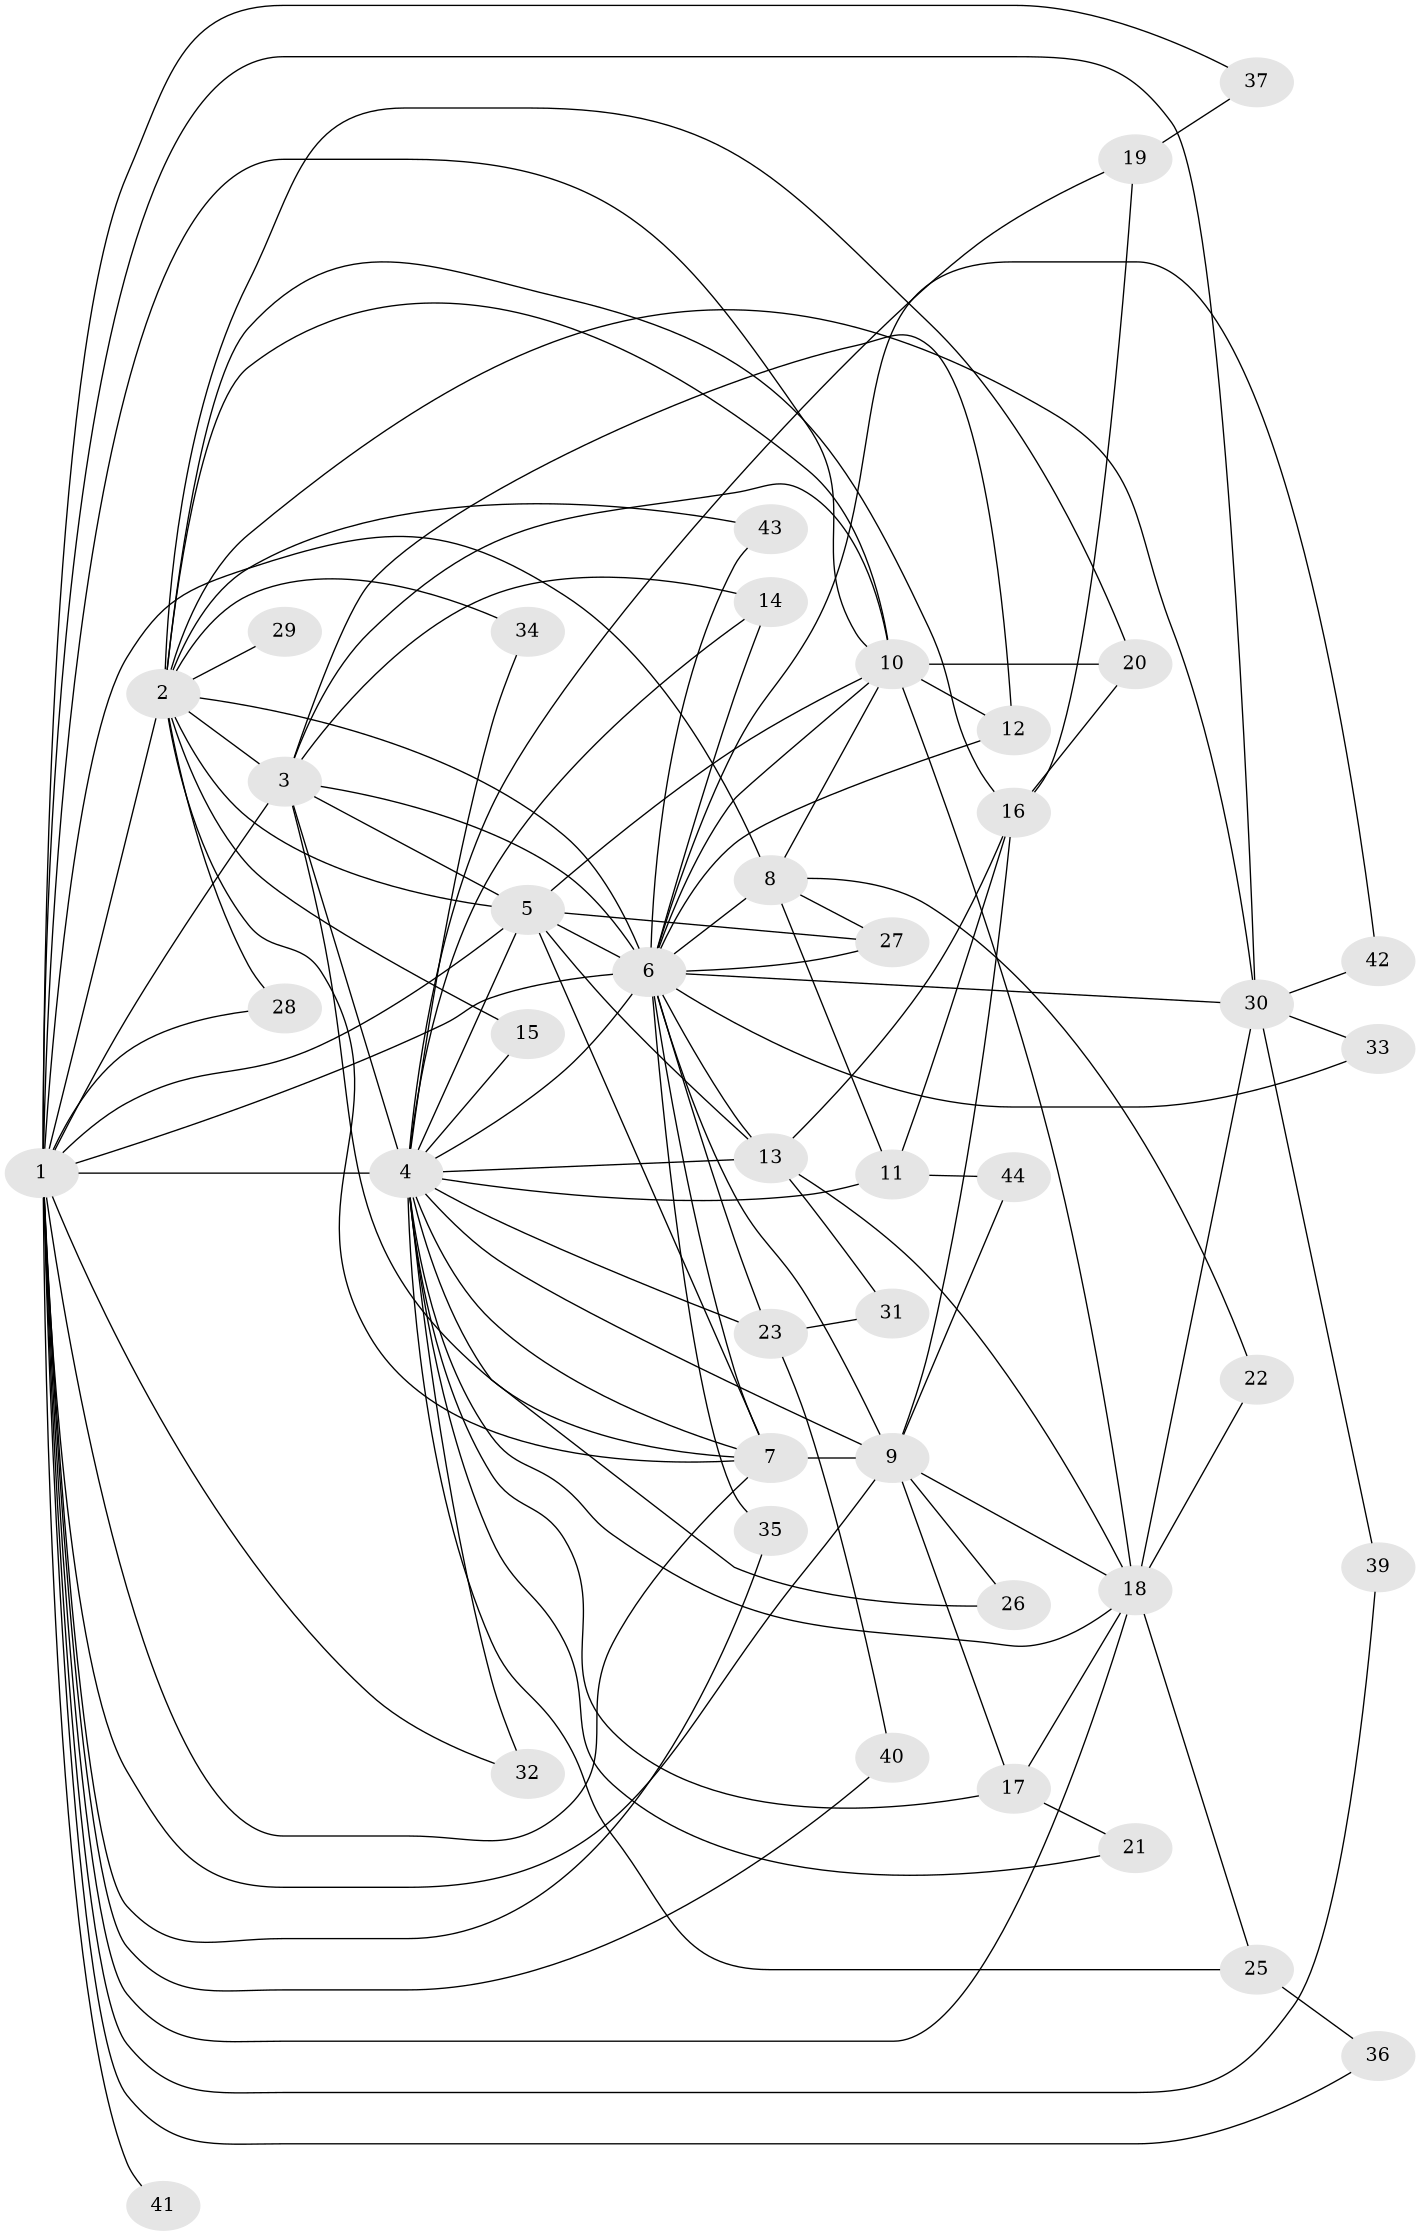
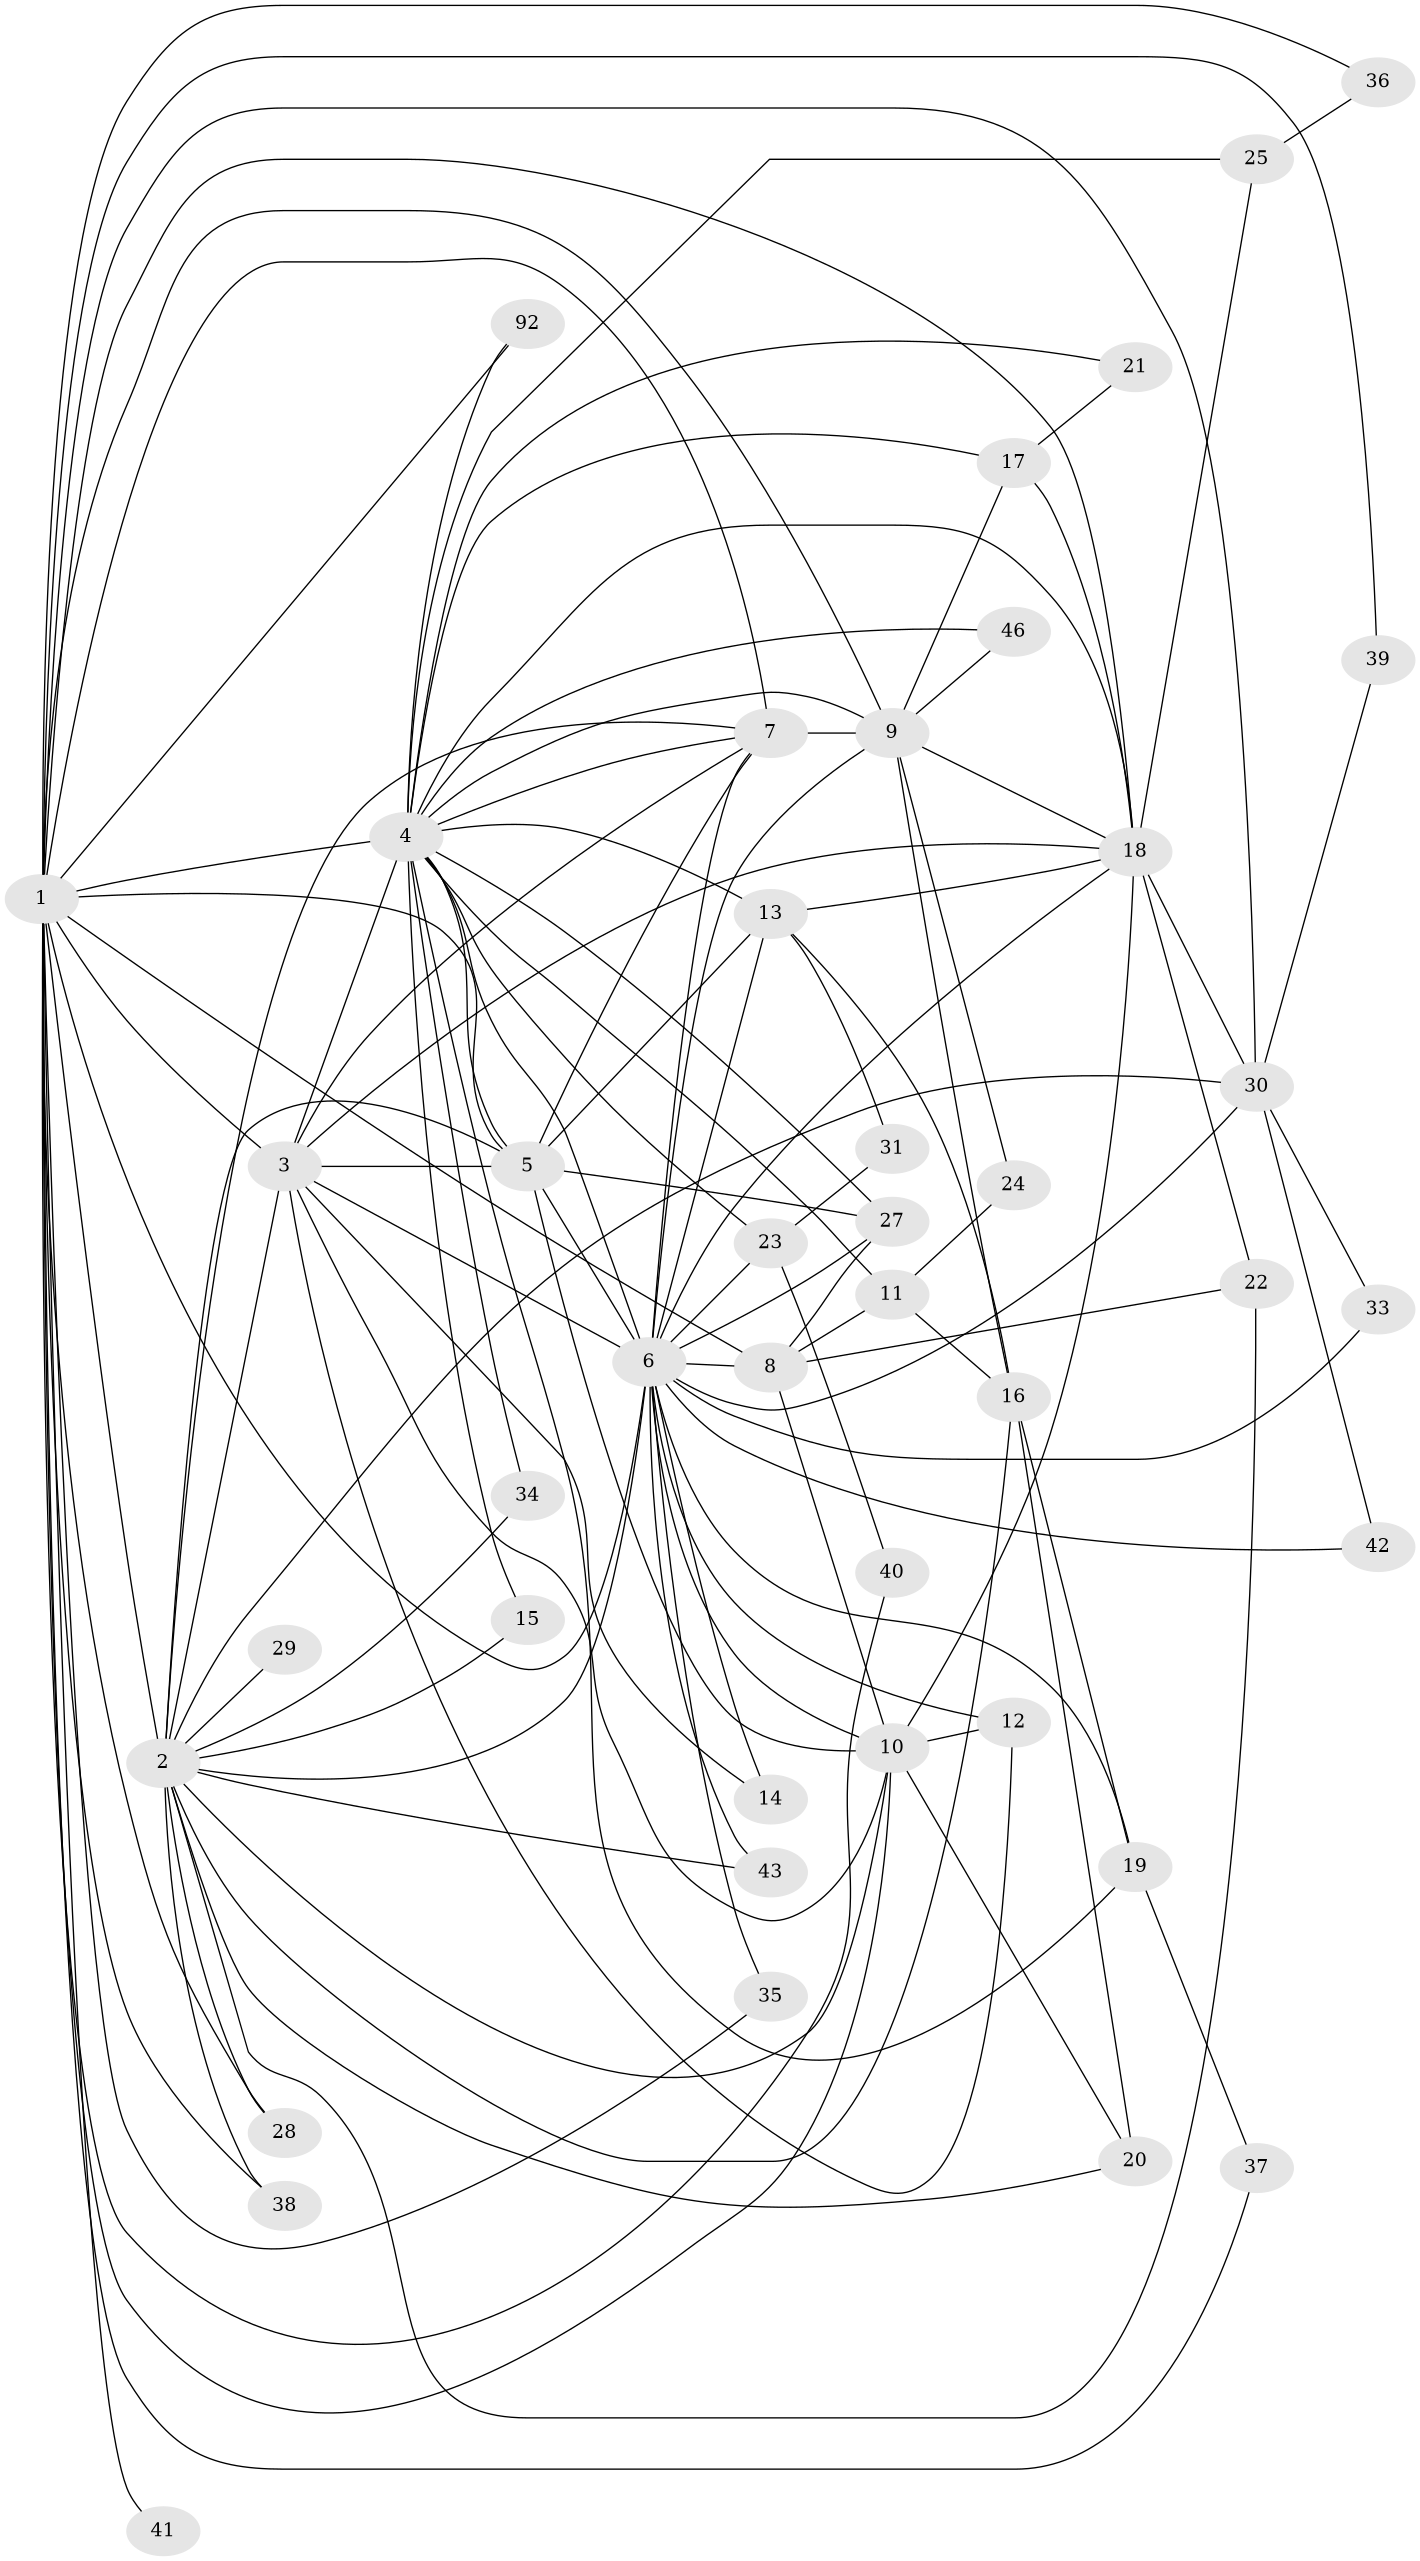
(502, 857) -> (654, 1003)
none -> (690, 895)
none -> (855, 1077)
(1014, 1177) -> (1014, 1185)
(1014, 1605) -> (1014, 632)
none -> (888, 1620)
(528, 1774) -> (528, 324)
none -> (285, 2206)
none -> (975, 2418)
